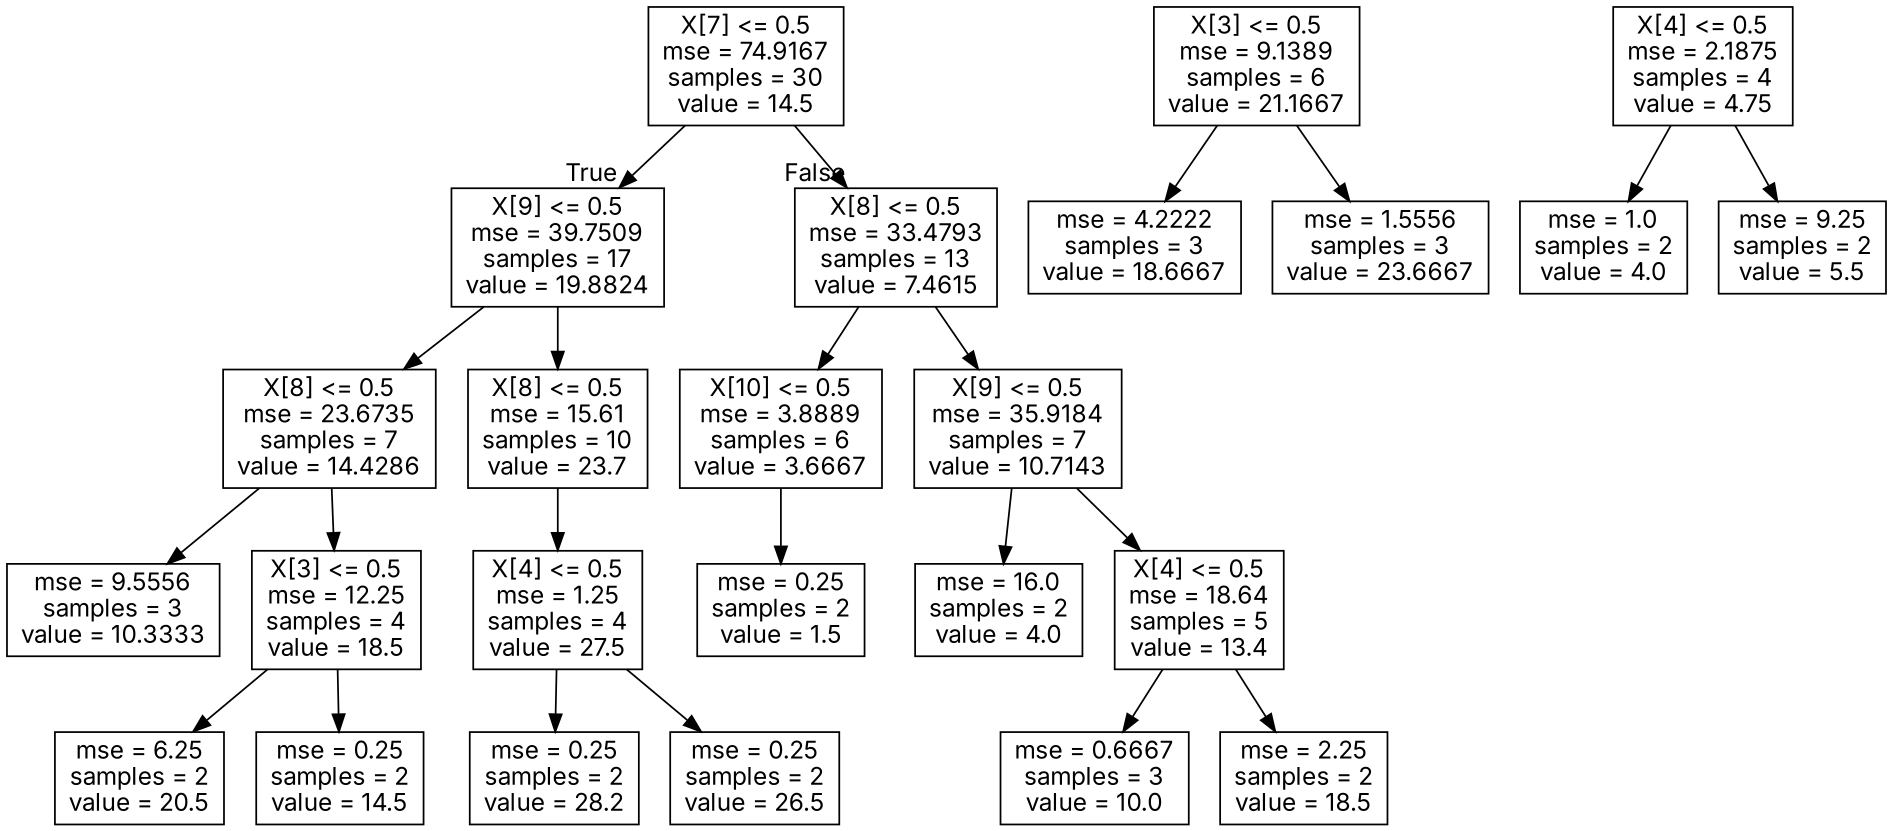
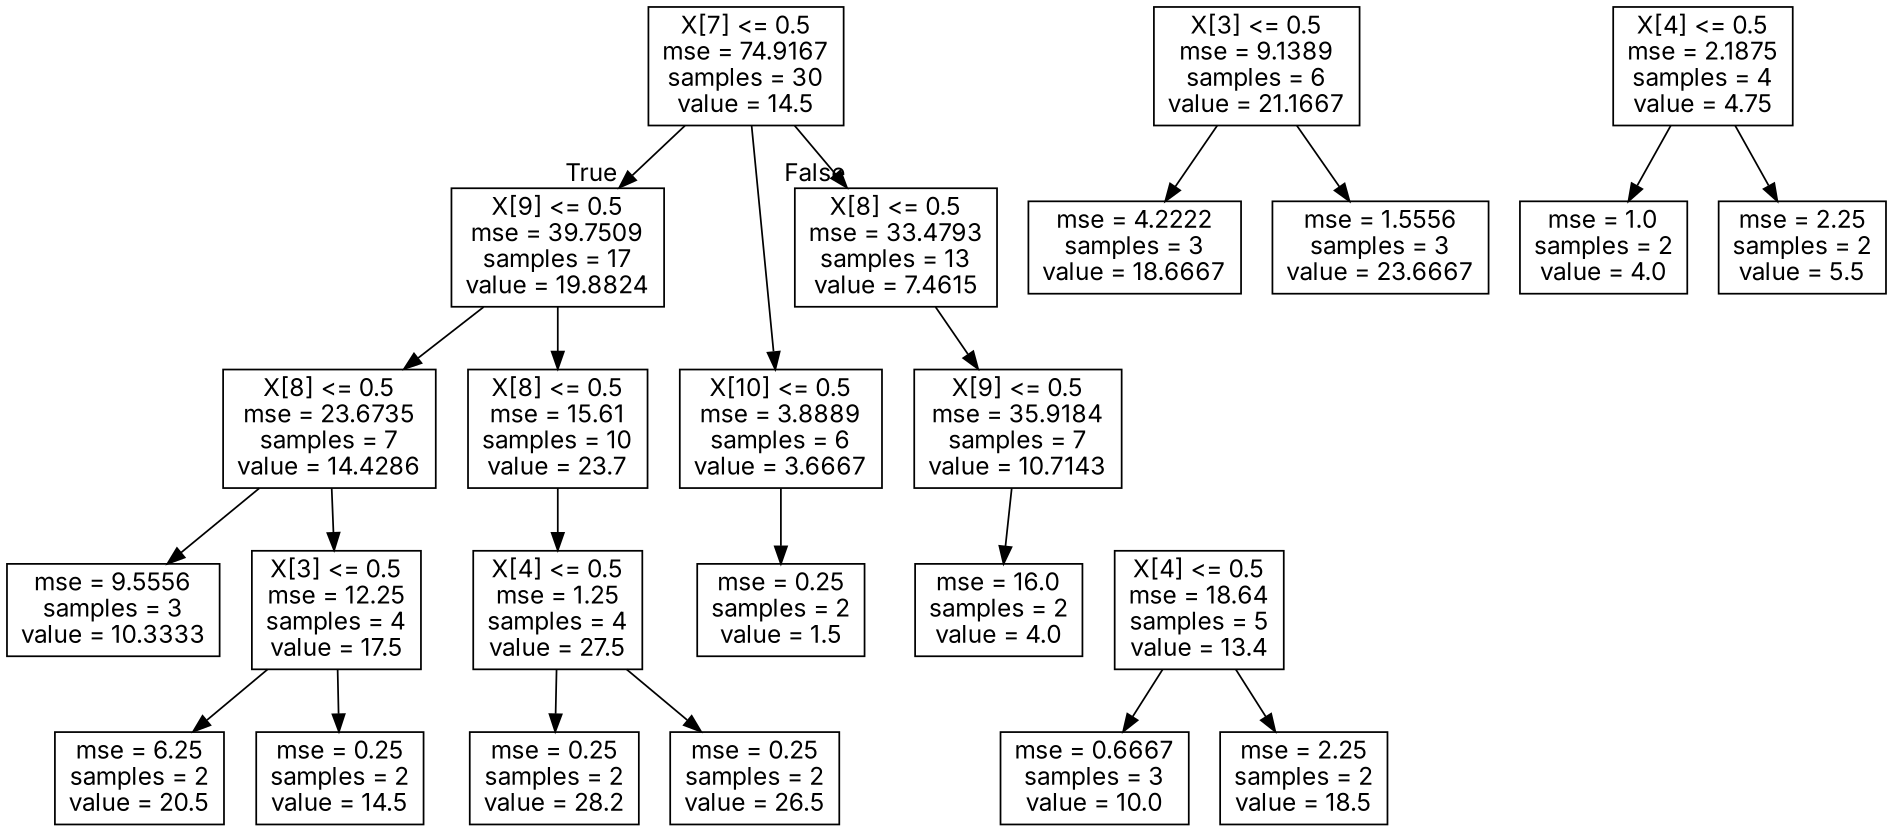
(1802, 248) -> (1802, 248)
(843, 331) -> (763, 239)
(1102, 513) -> none
(336, 610) -> (336, 610)
